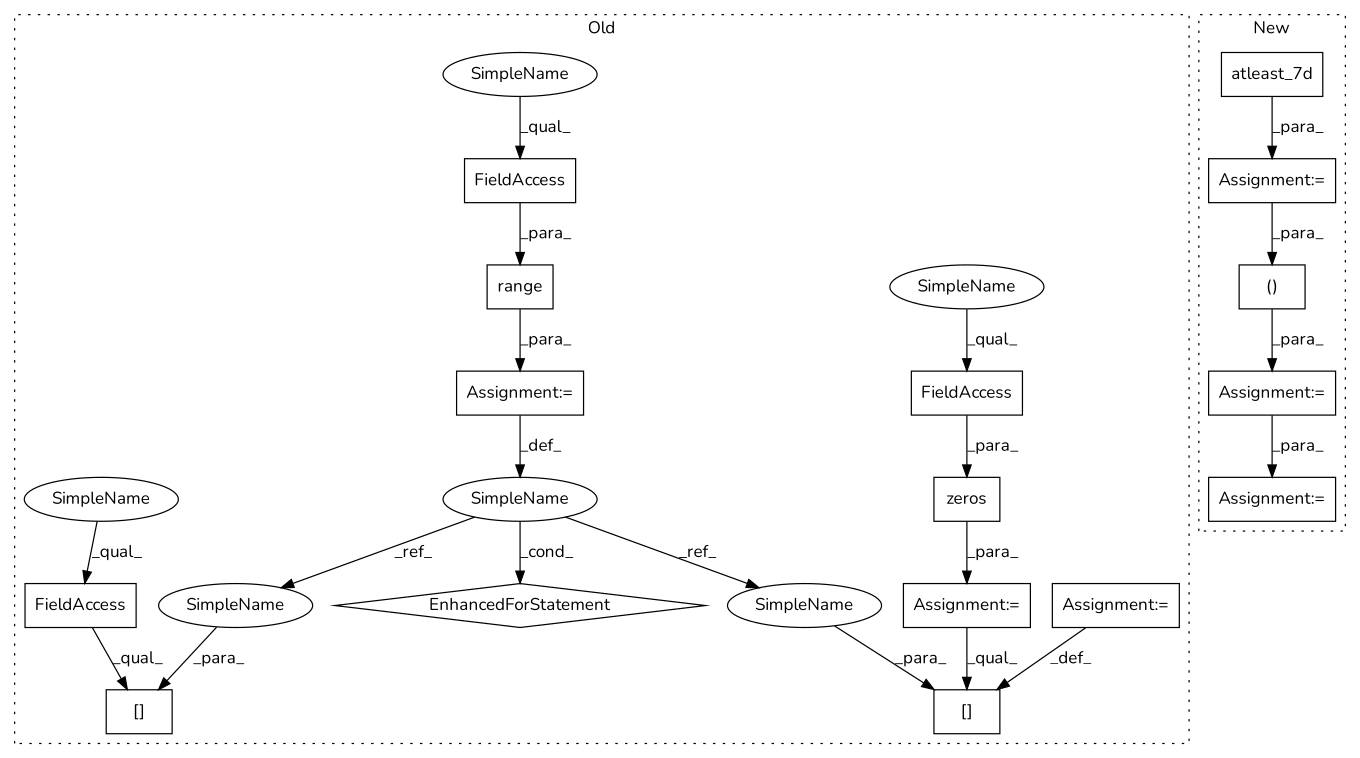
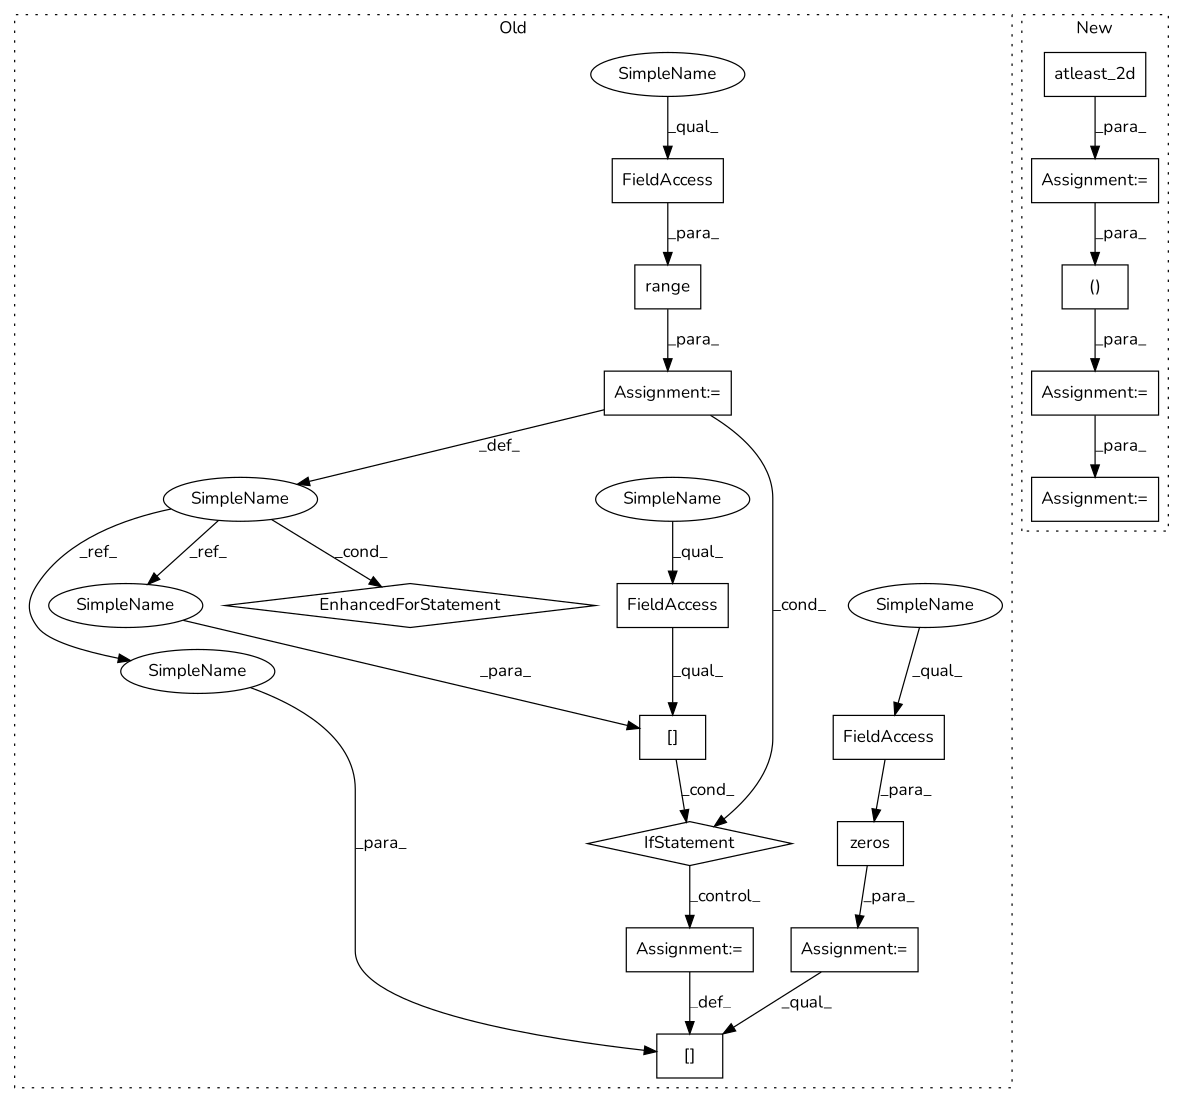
(1272, 74) -> (1095, 74)
none -> (690, 844)
